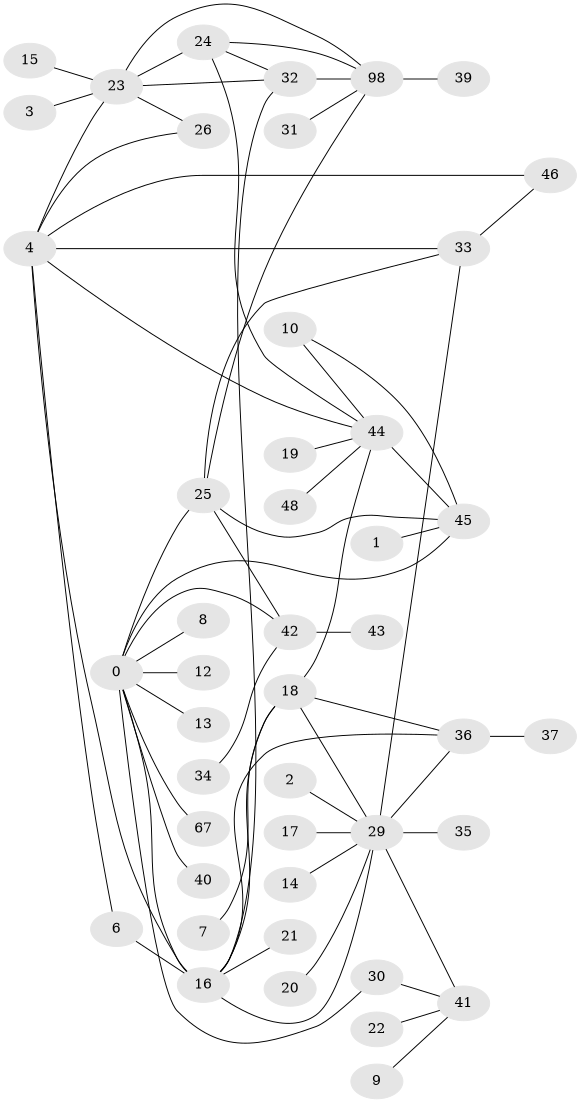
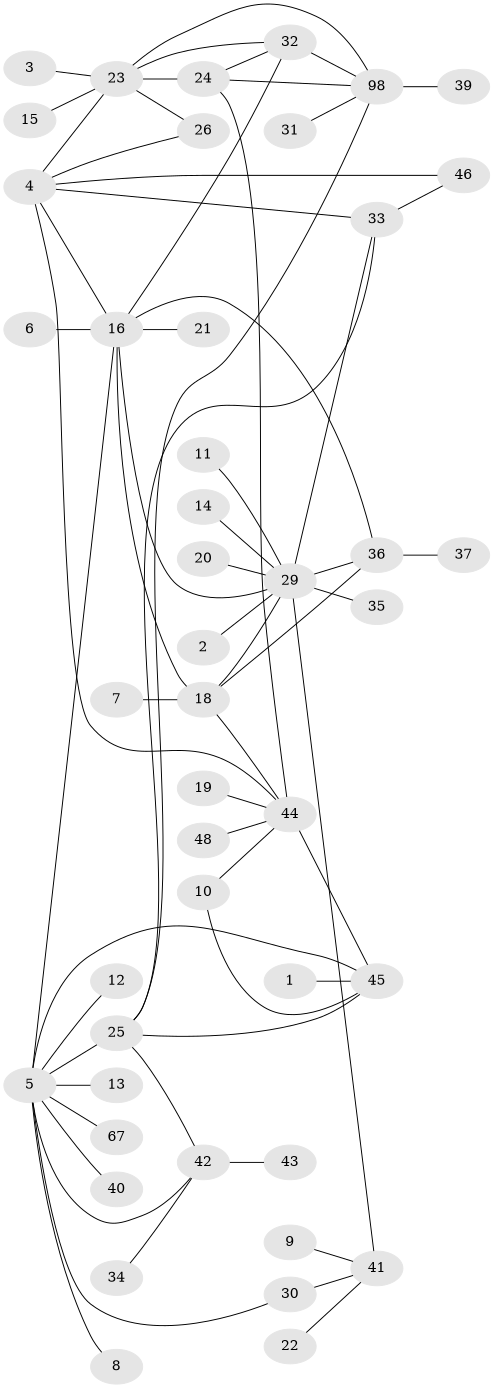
(71, 638) -> none
(117, 673) -> (30, 1085)
(290, 833) -> (203, 455)
